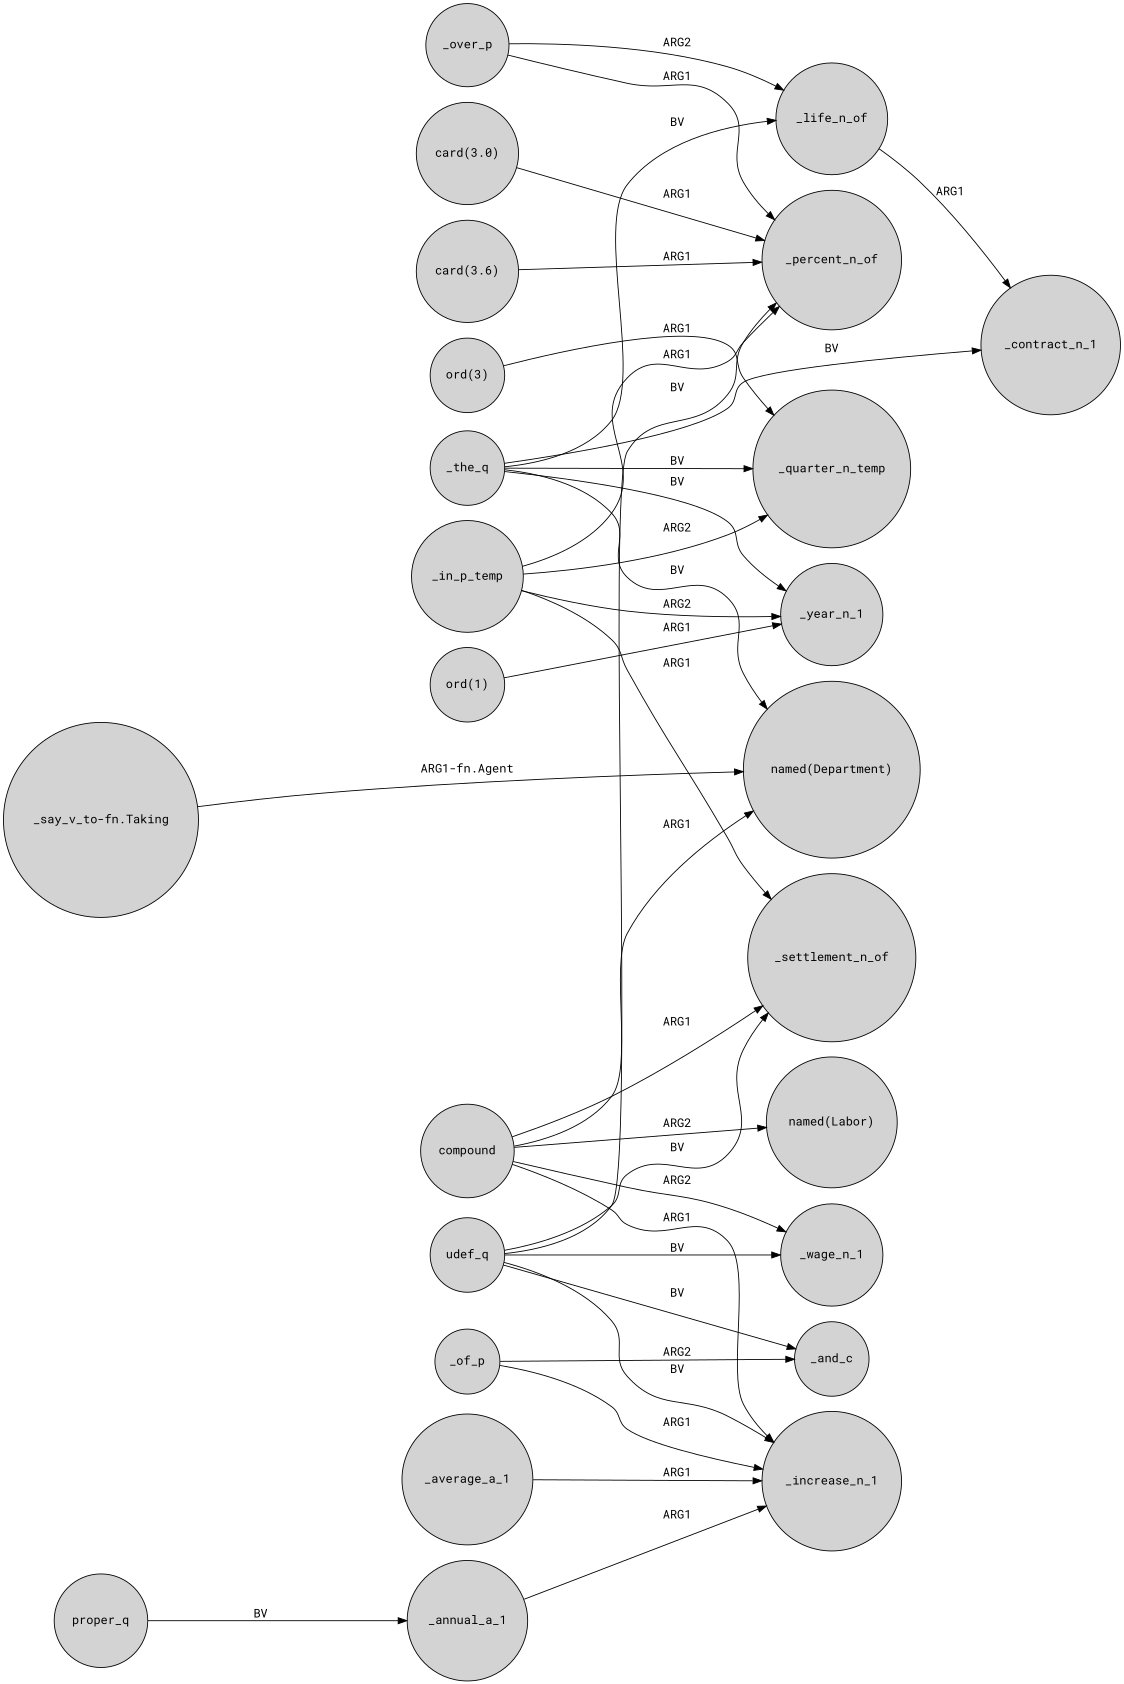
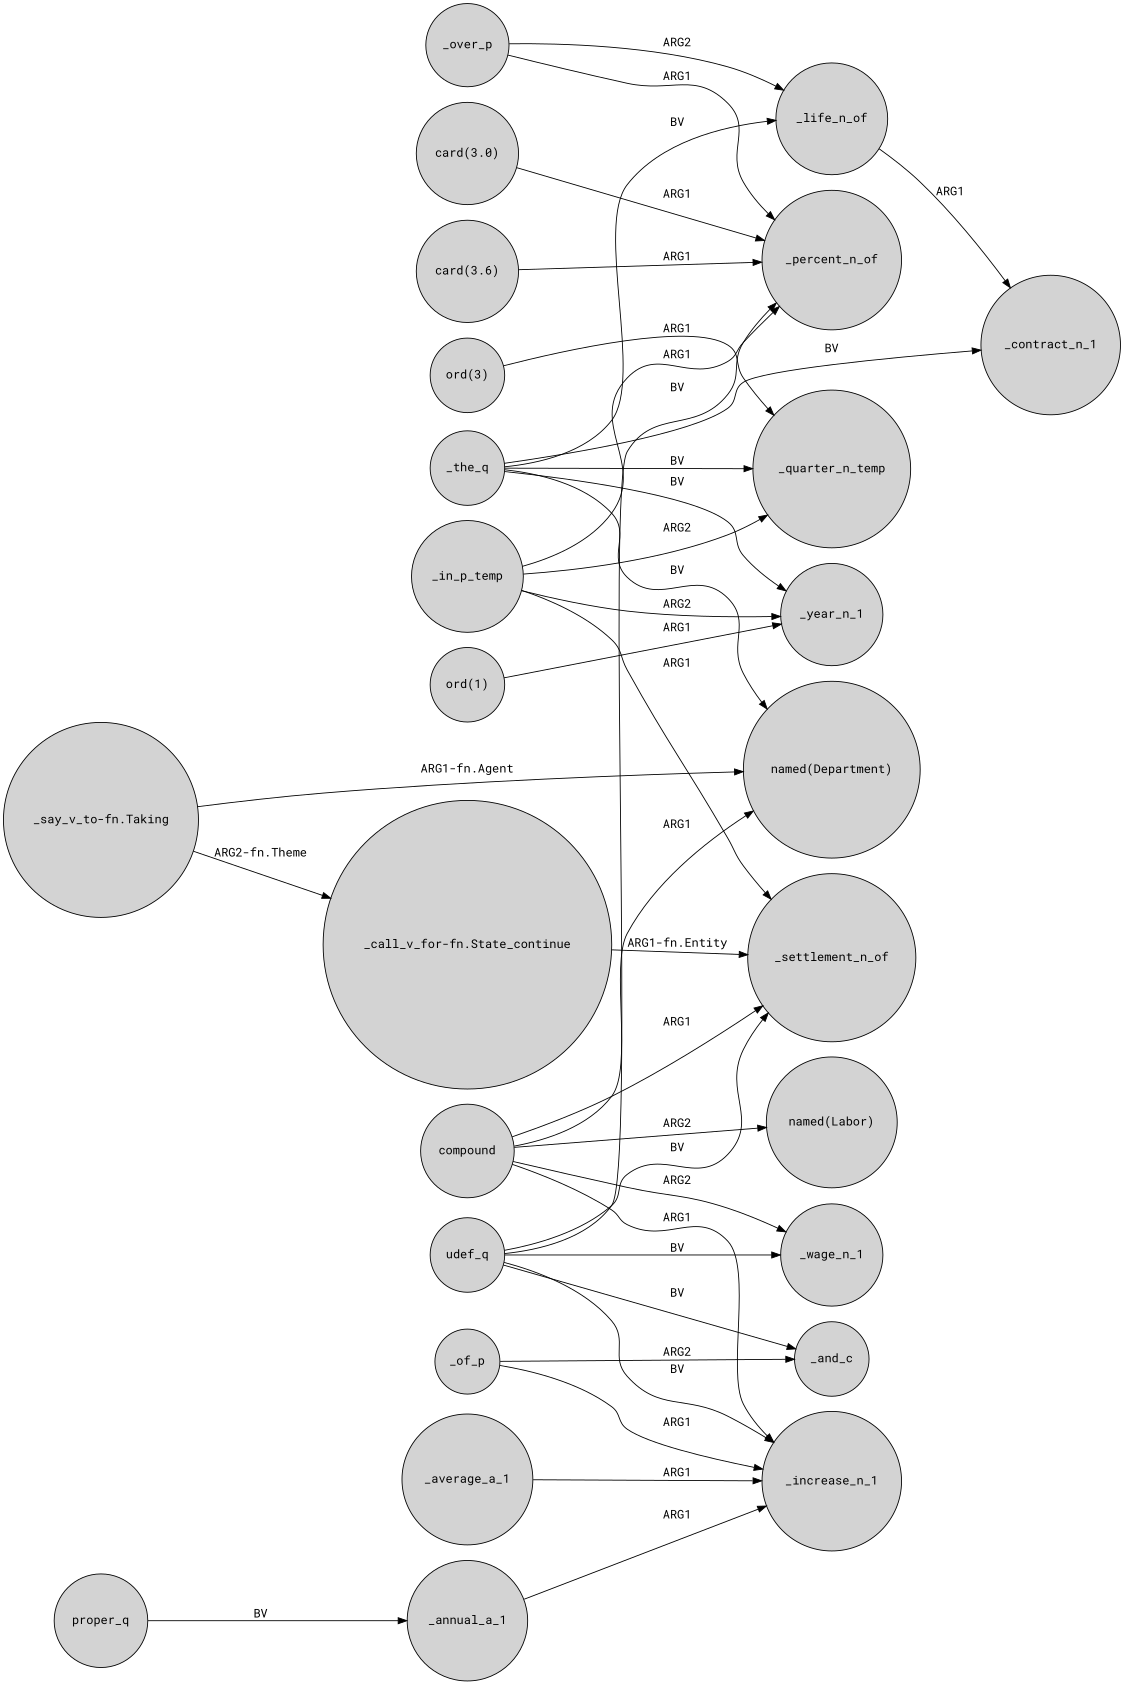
none -> (467, 945)
